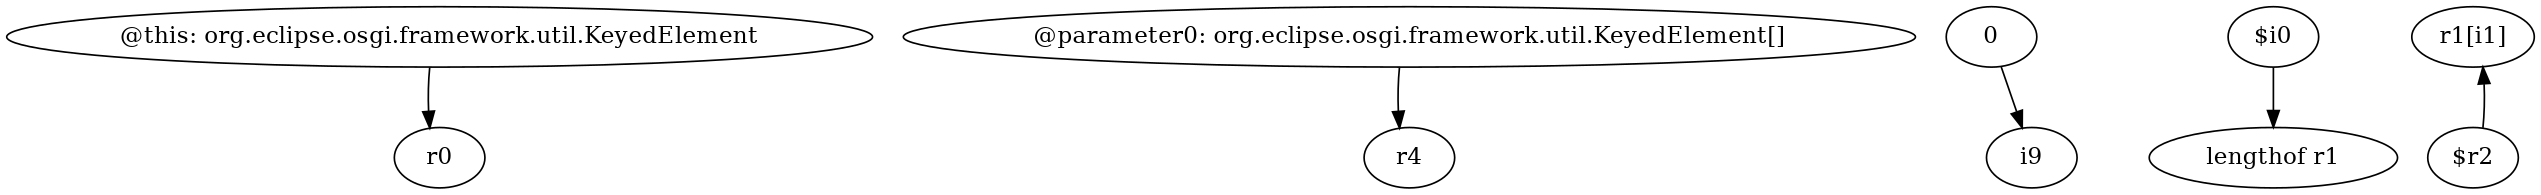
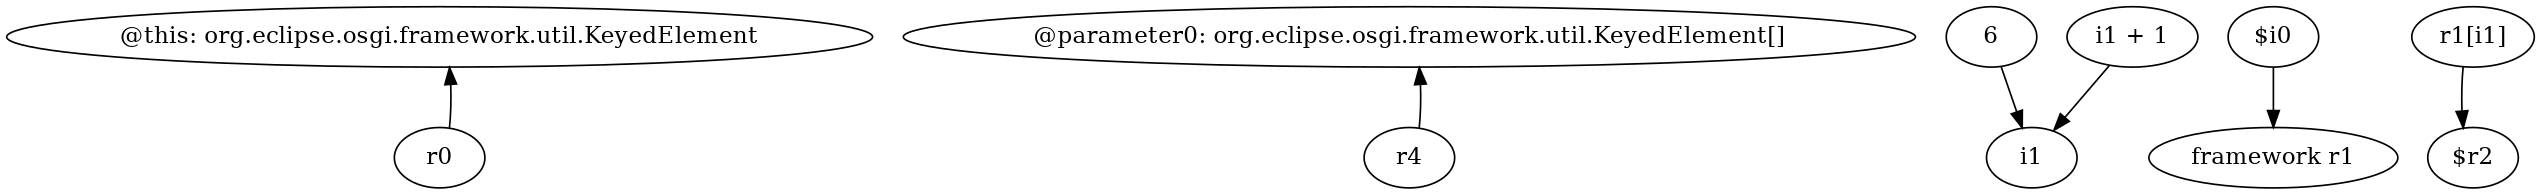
(1992, 37) -> (1992, 37)
none -> (2132, 37)
(428, 89) -> (451, 106)
(1398, 89) -> (1421, 106)
(2484, 106) -> (2462, 89)
(2032, 158) -> (2032, 158)
(2273, 158) -> (2273, 158)
